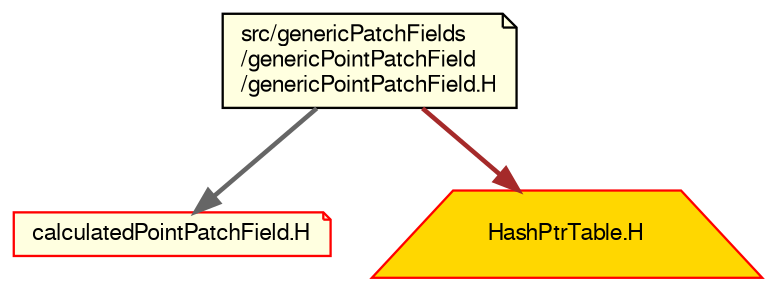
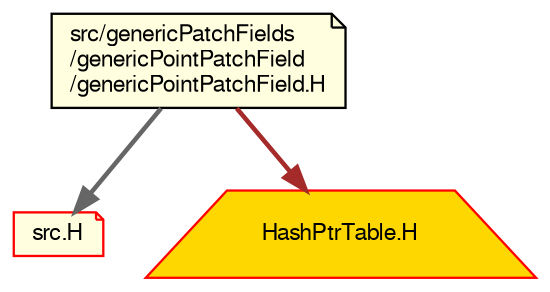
(172, 234) -> (59, 234)
